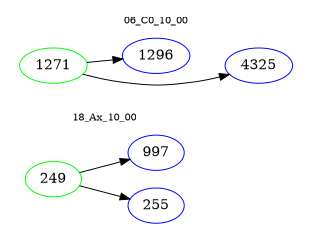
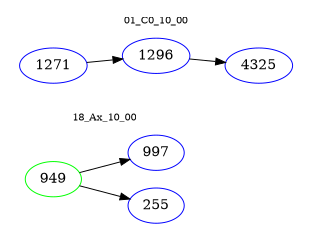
(156, 21) -> (156, 21)
(53, 66) -> (53, 66)
(151, 85) -> (203, 60)
(53, 179) -> (53, 179)
